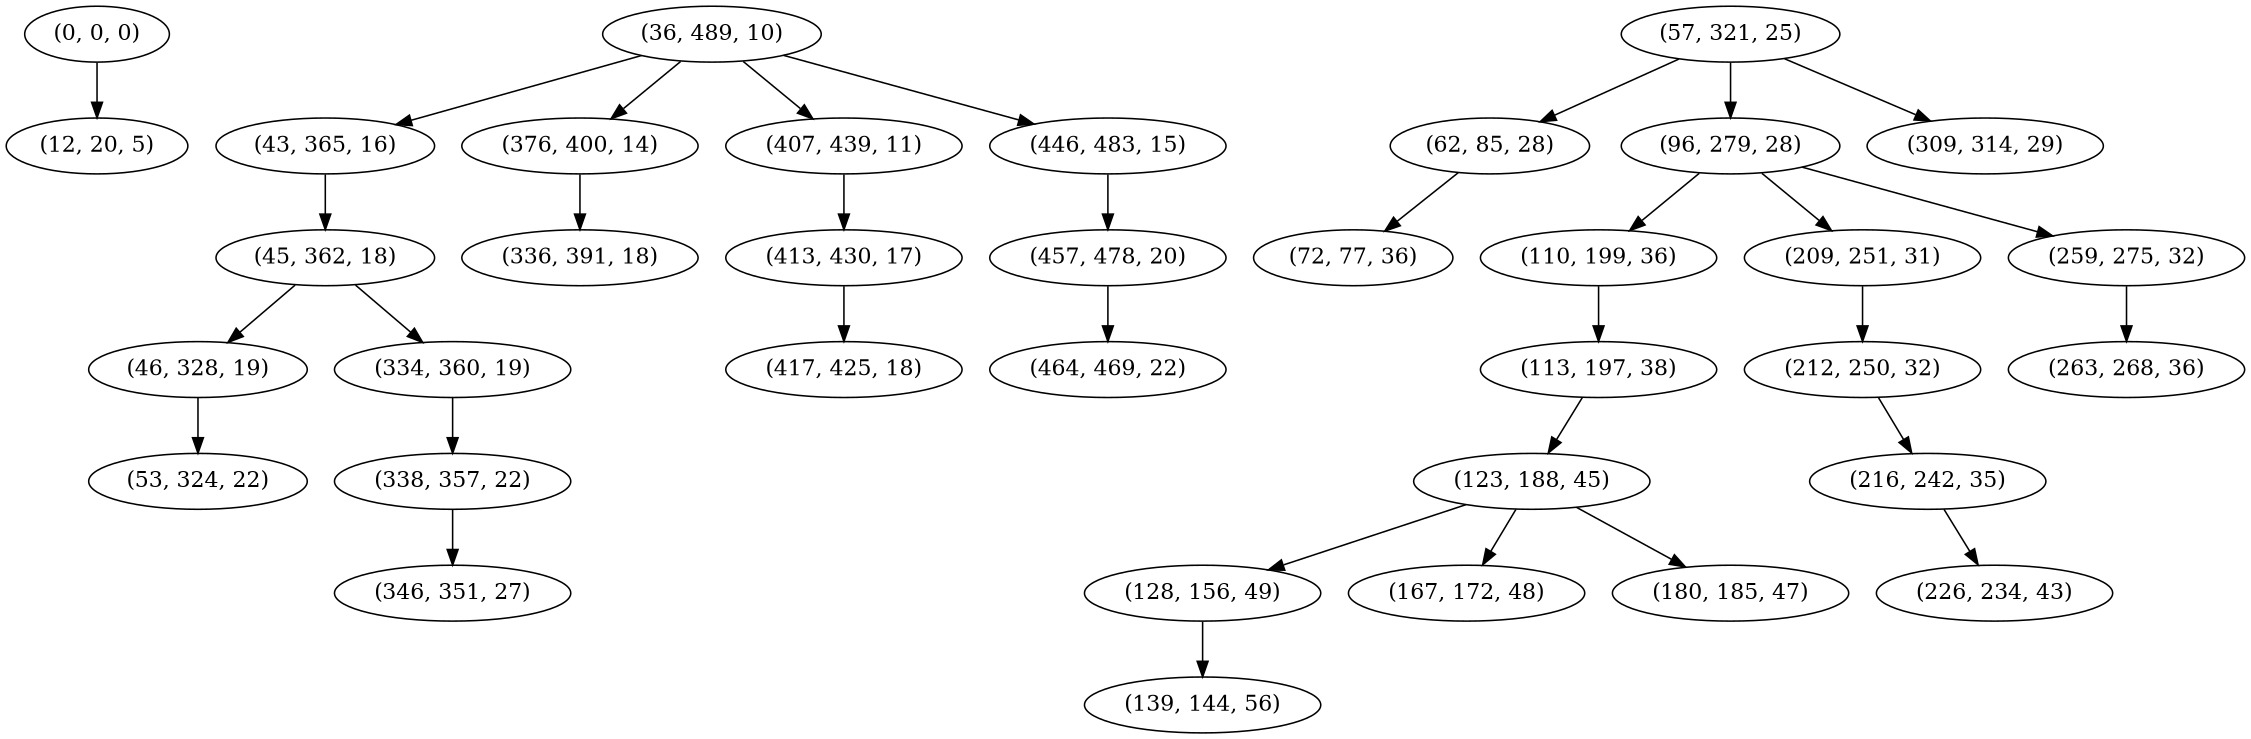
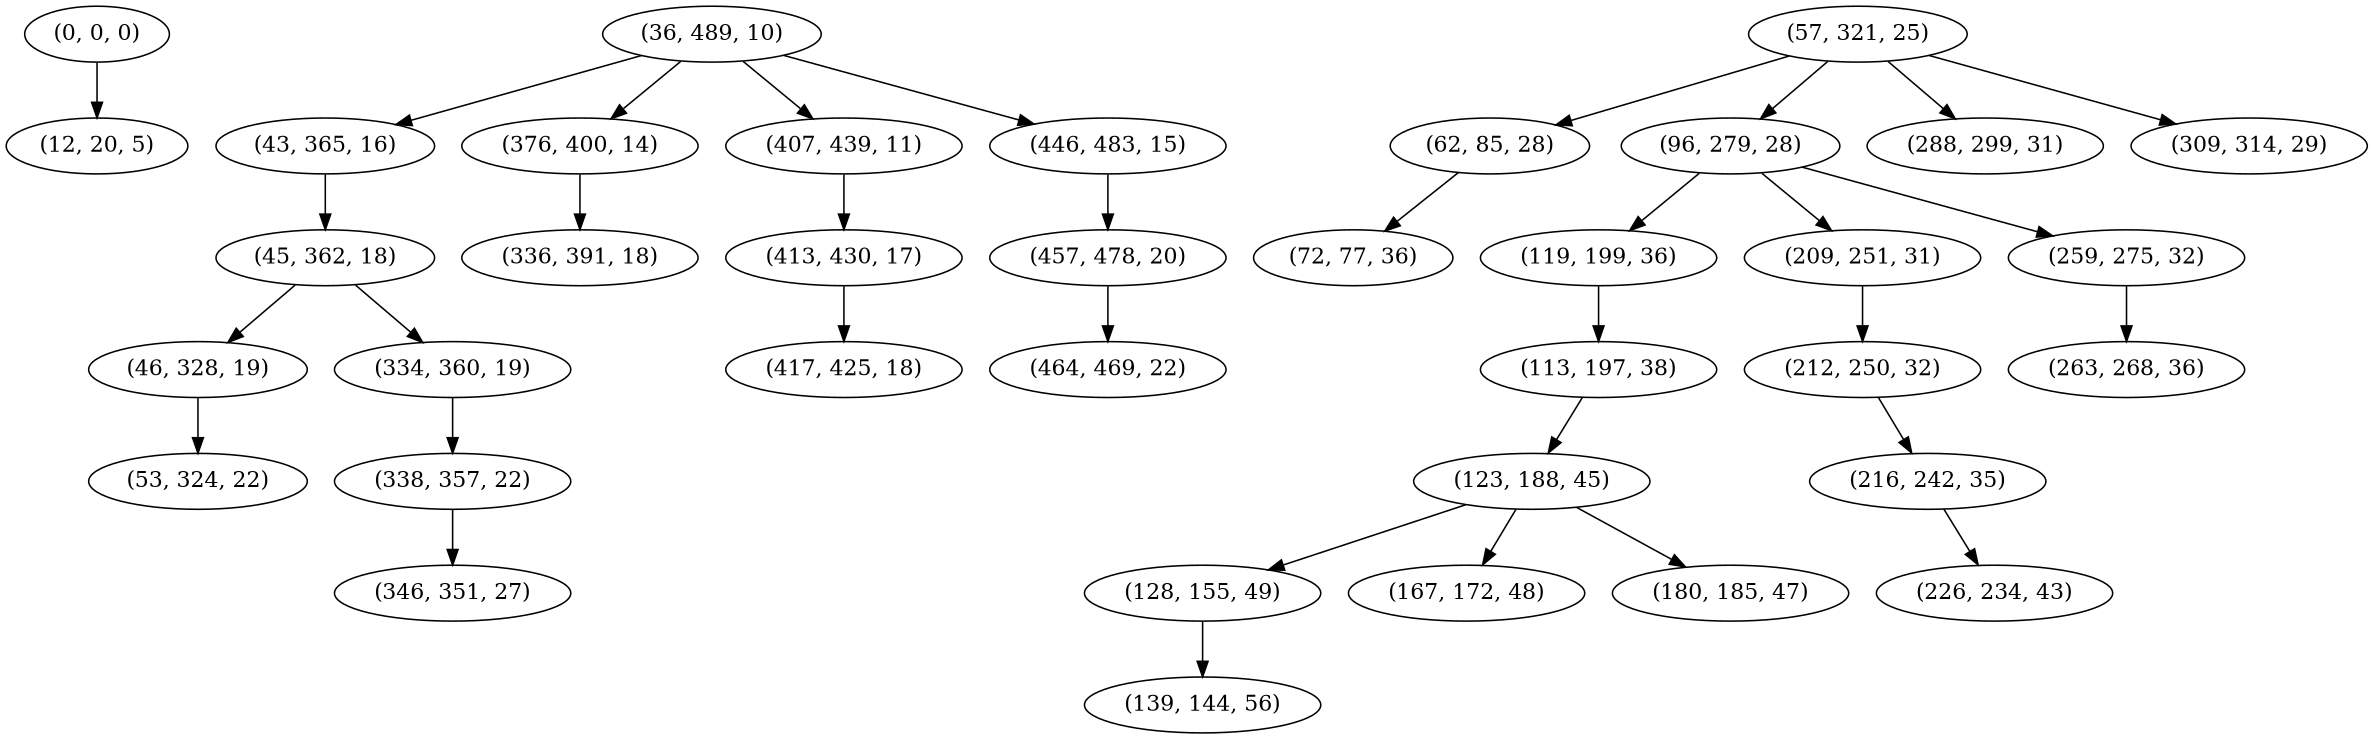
none -> (1985, 146)
(1599, 258) -> (1599, 258)
(1203, 593) -> (1203, 593)
